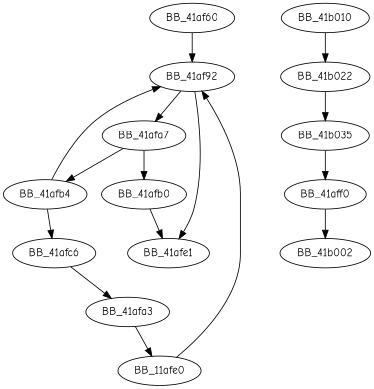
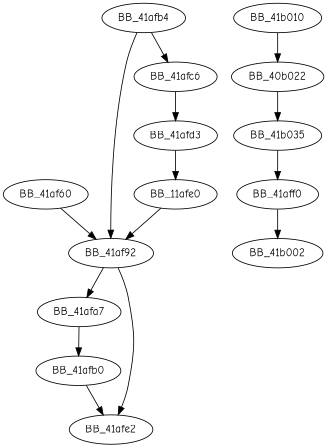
(325, 77) -> (278, 77)
(98, 163) -> none
(169, 253) -> (111, 430)
(128, 312) -> (176, 136)
